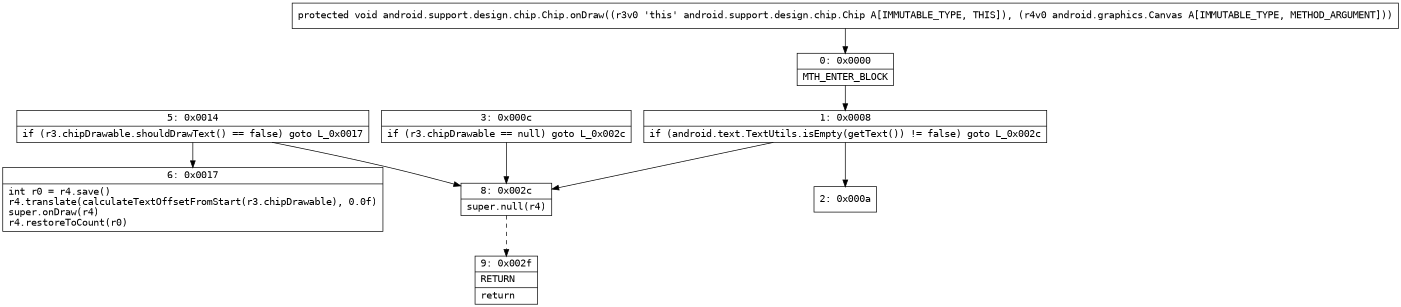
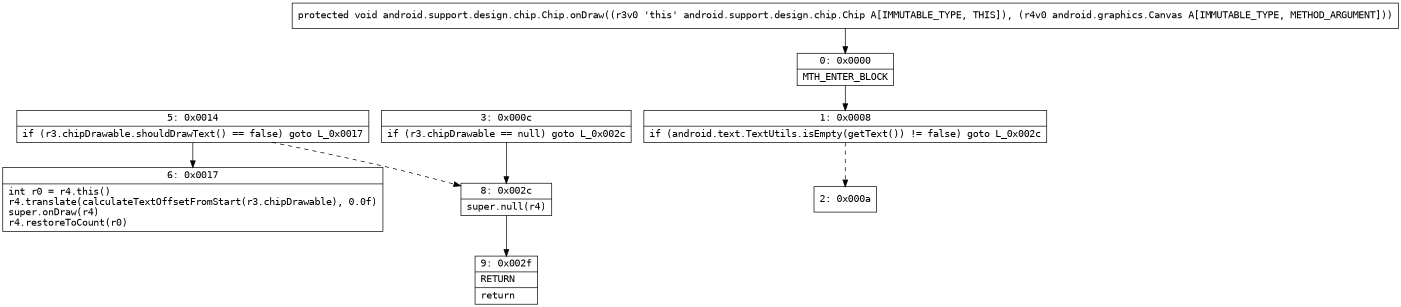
(845, 161) -> (845, 161)
(363, 162) -> (363, 162)
(666, 165) -> none
(59, 192) -> (59, 192)
(506, 232) -> (506, 232)
